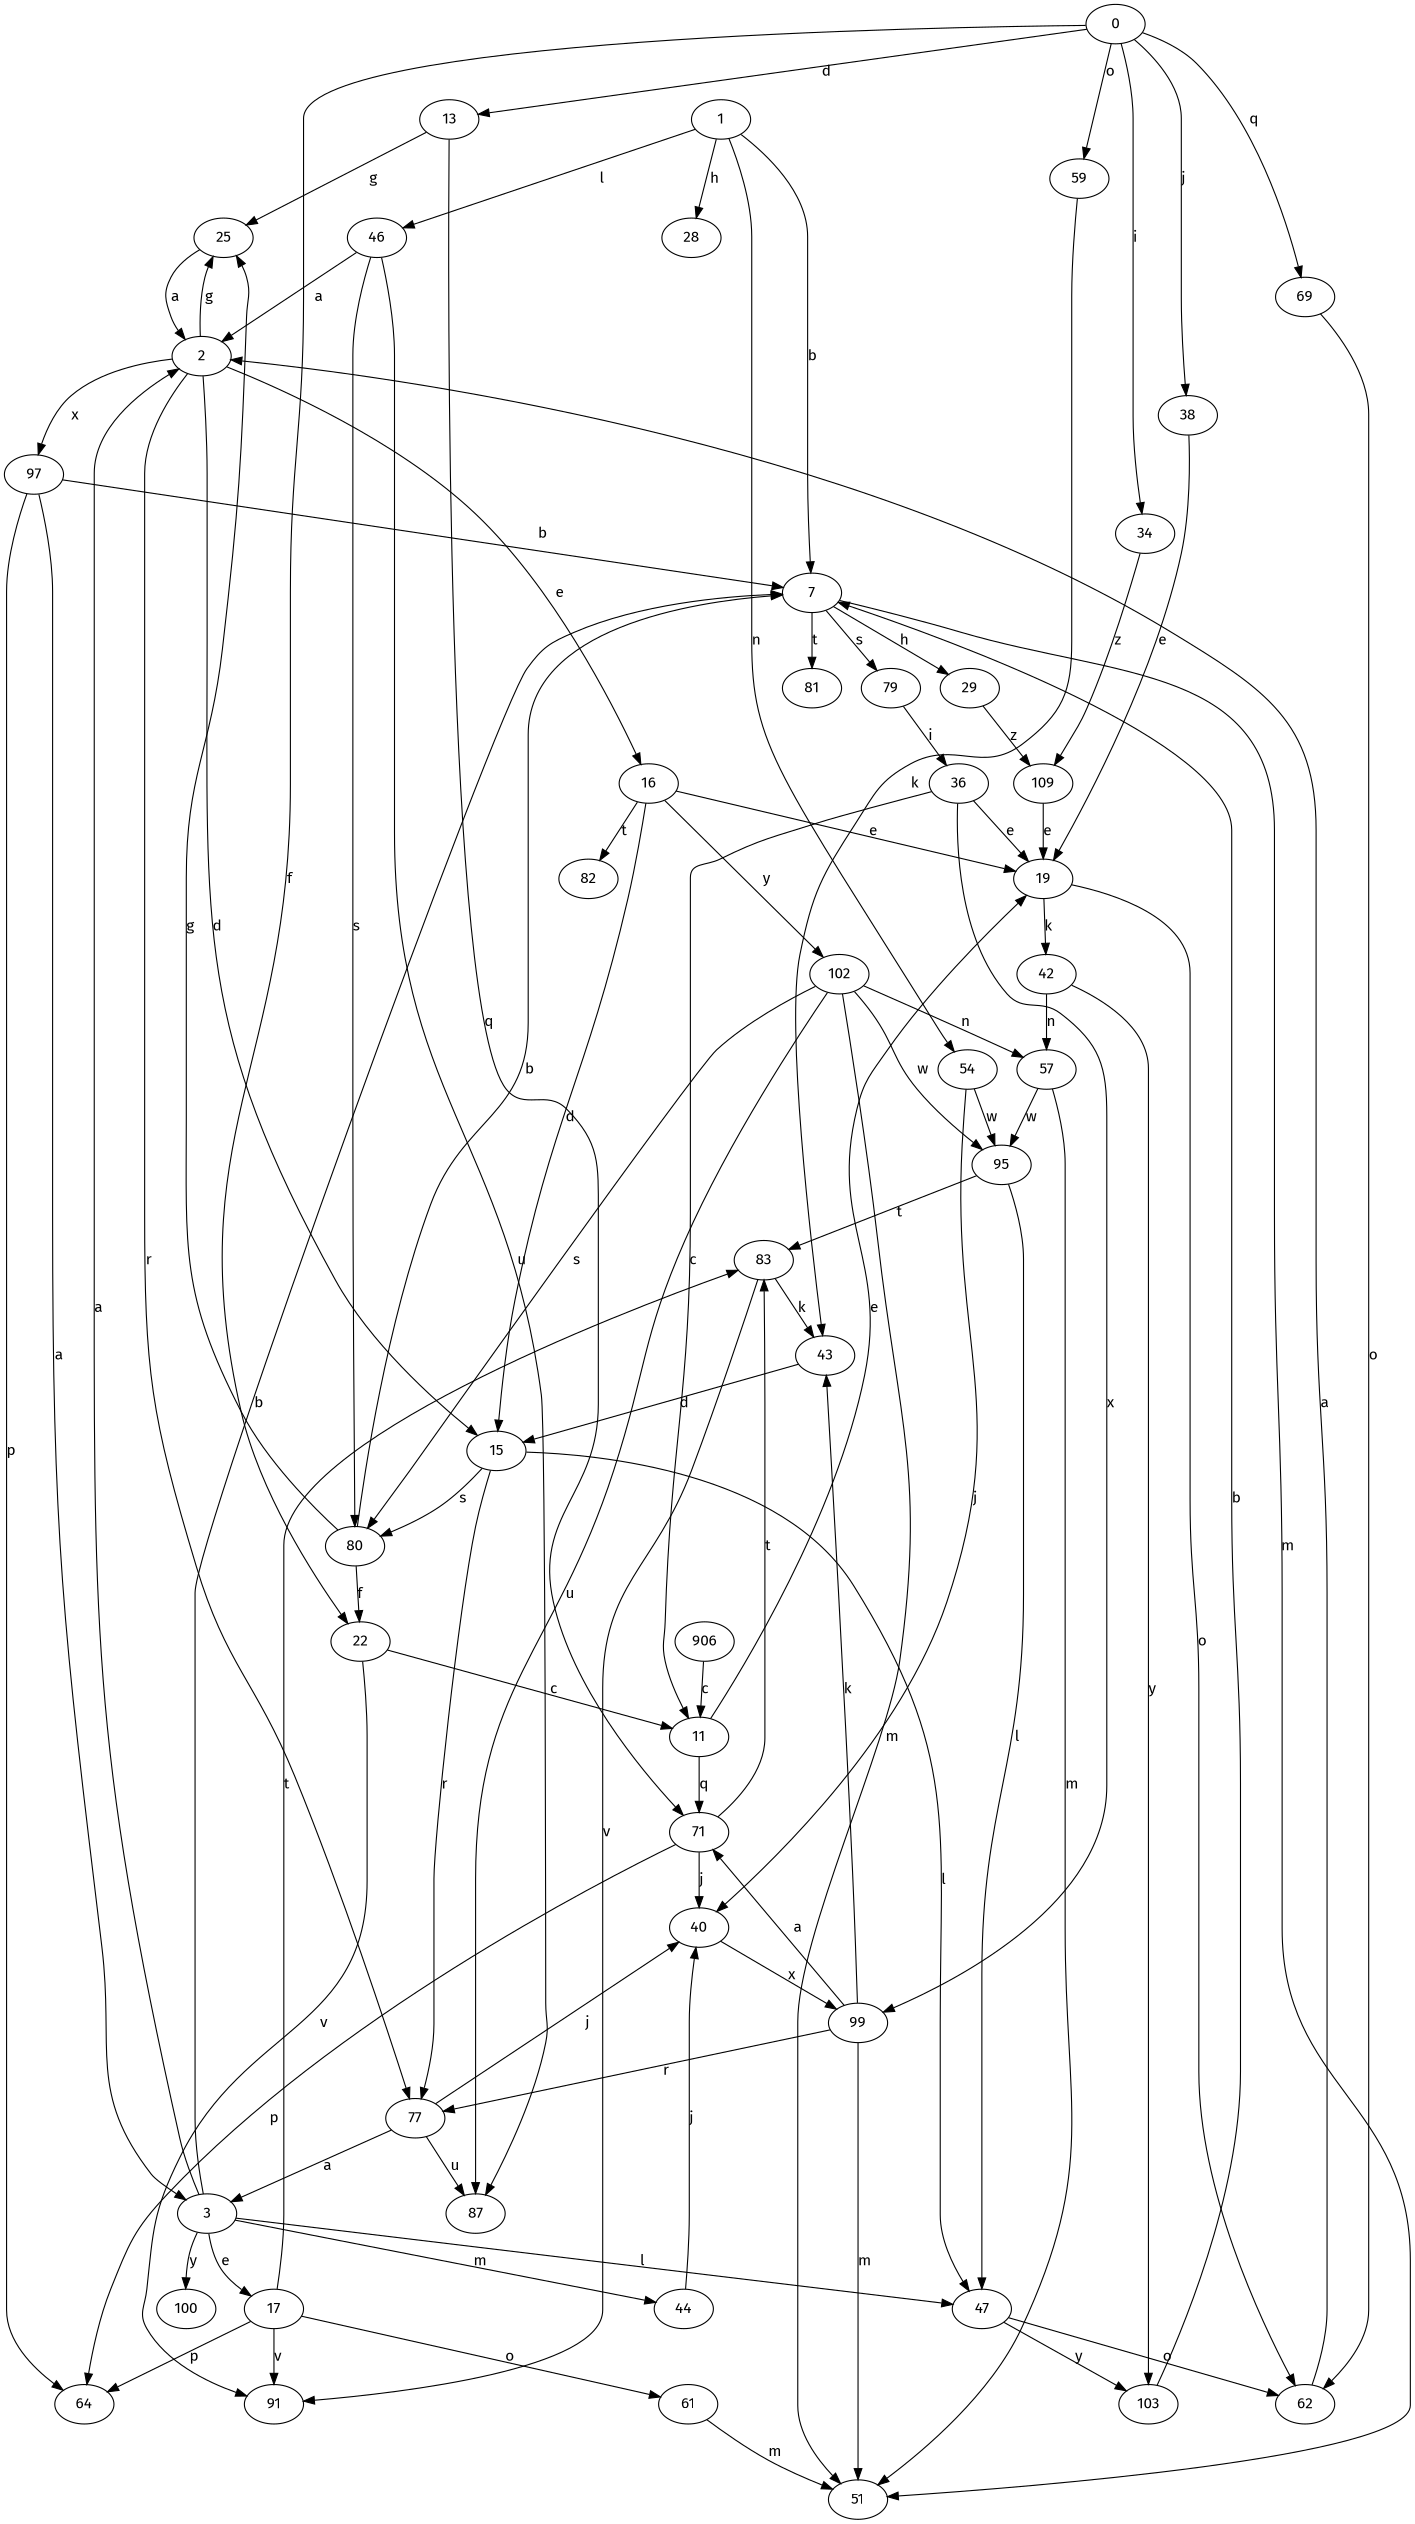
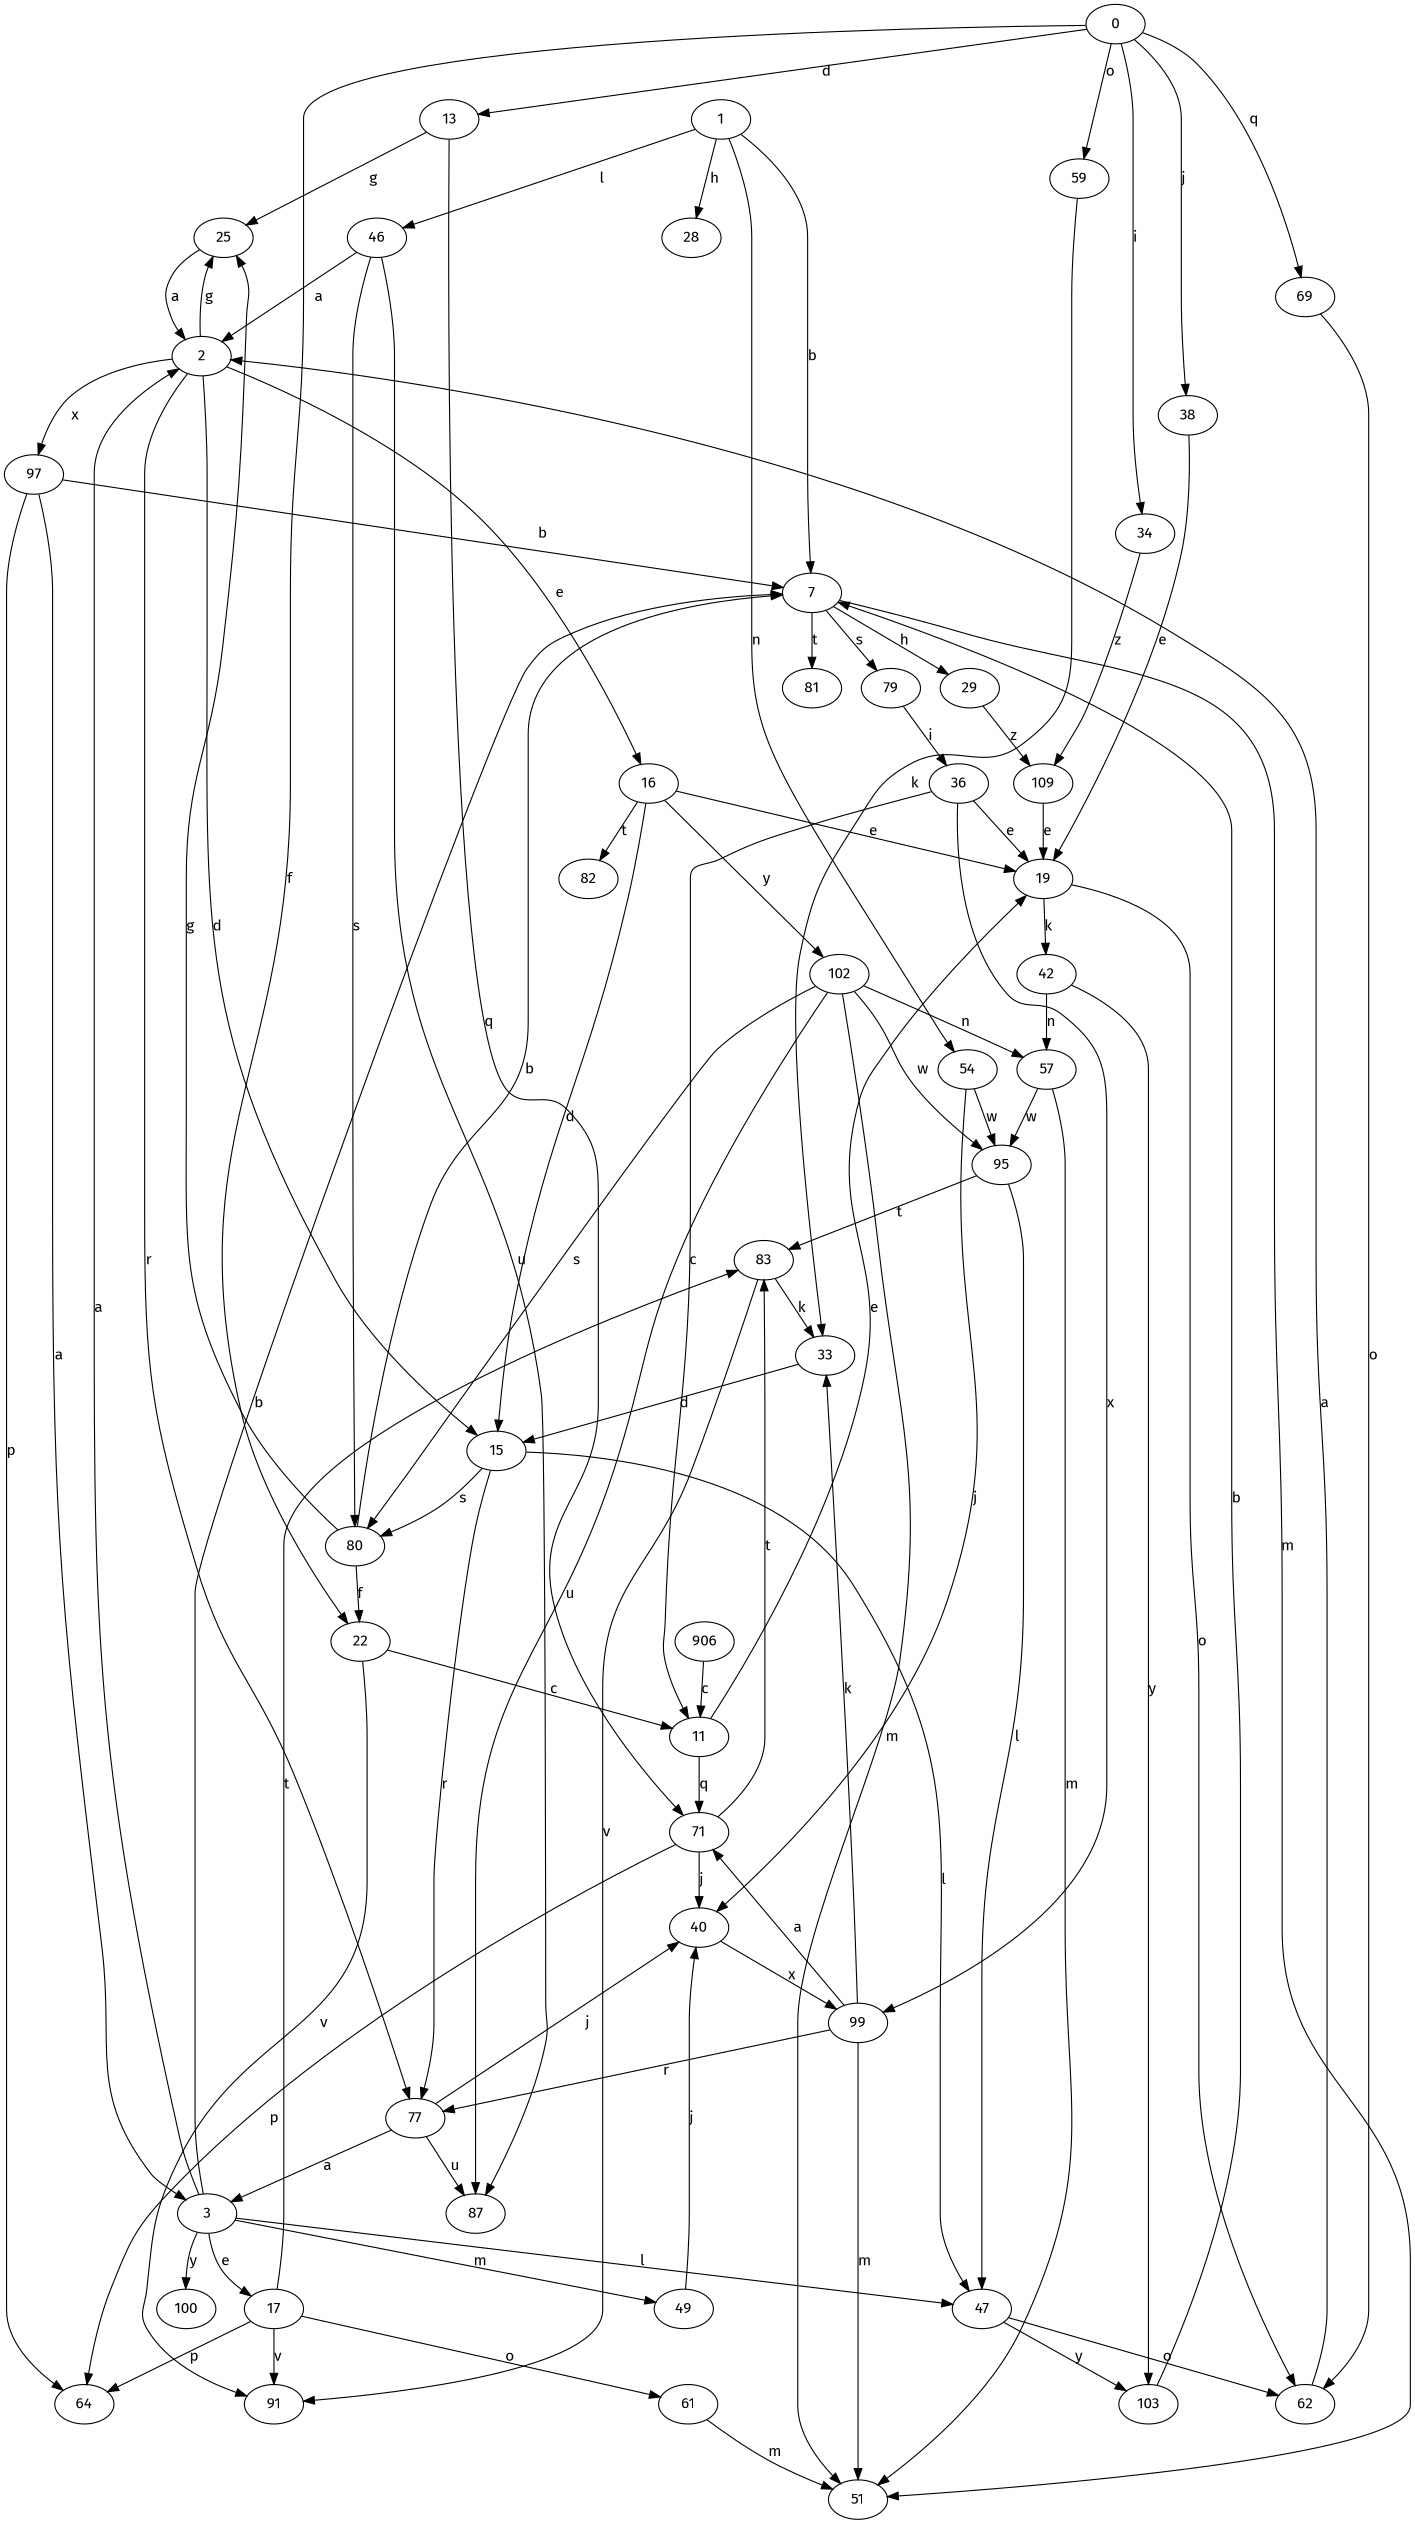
(825, 1356) -> (825, 1356)
(684, 2309) -> (684, 2309)
